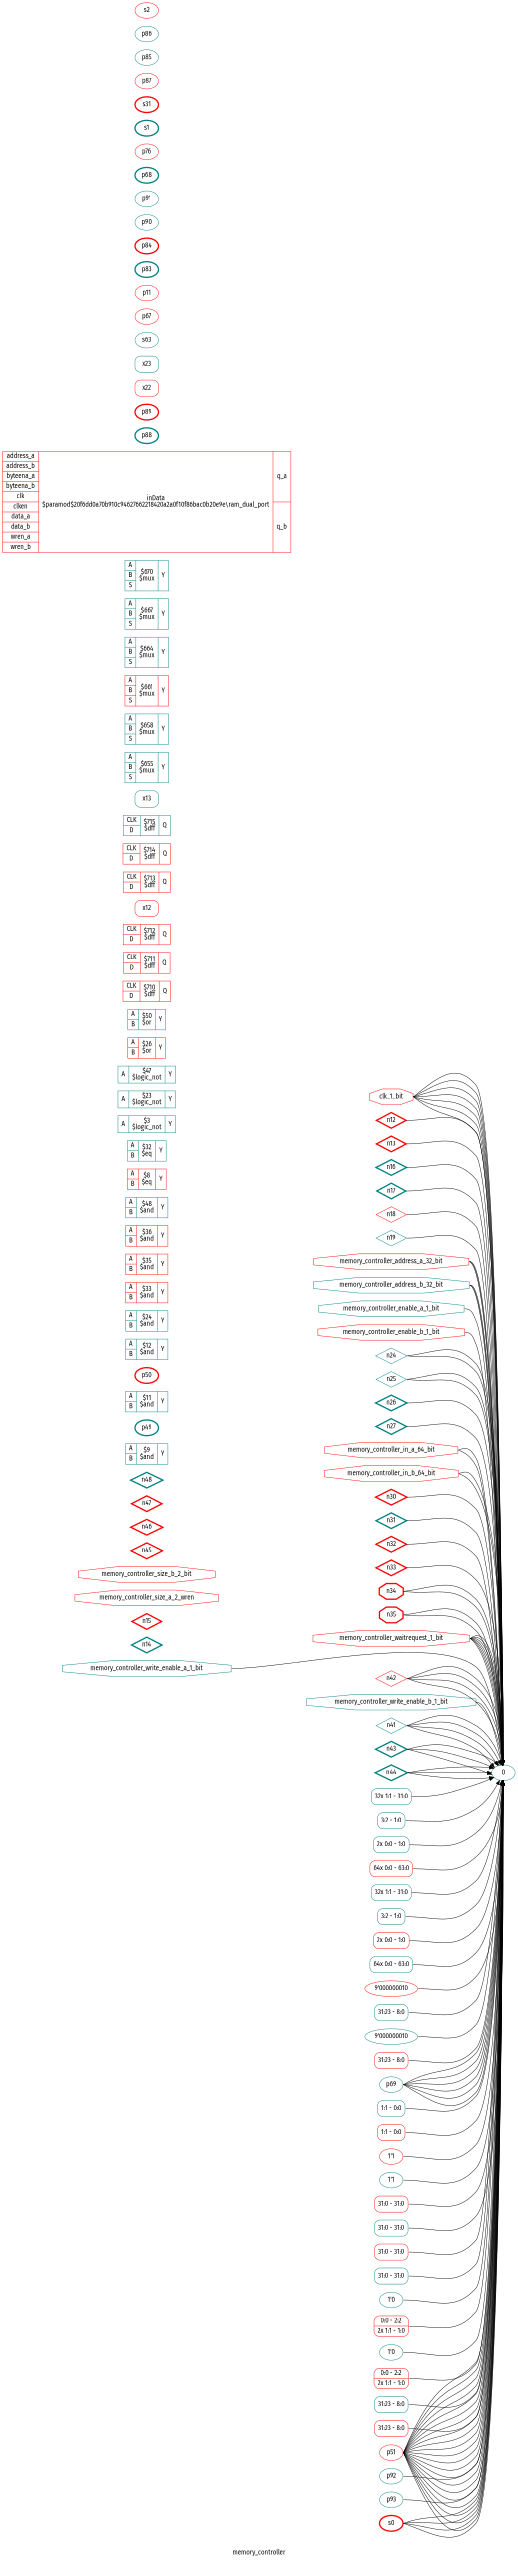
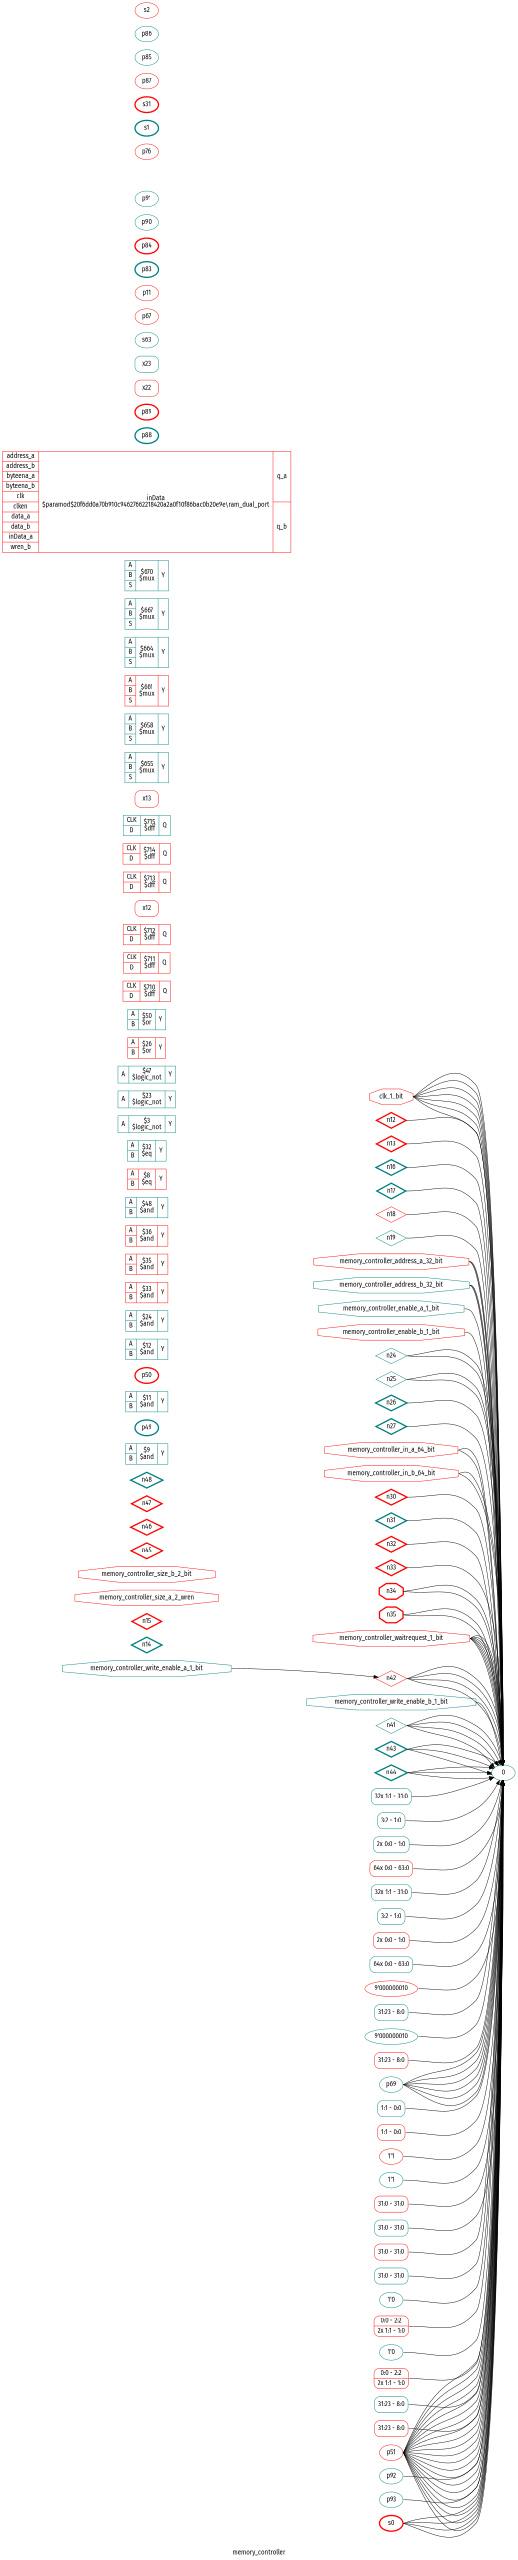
(147, 175) -> none
(21, 537) -> (21, 537)
(147, 799) -> (147, 799)
(404, 1653) -> (303, 1671)
